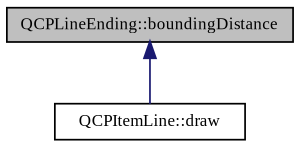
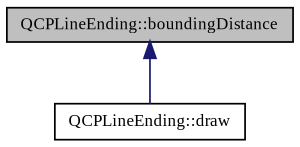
(150, 122) -> (150, 122)
